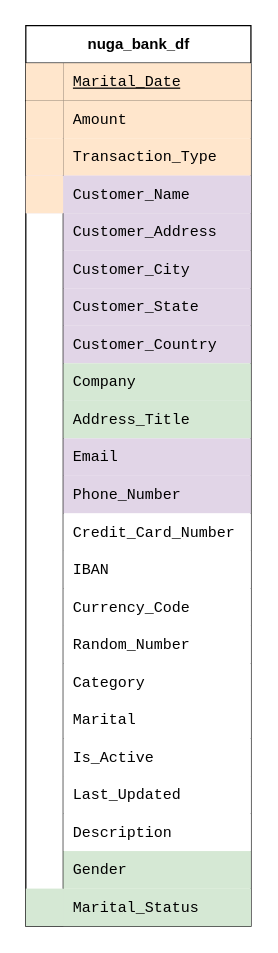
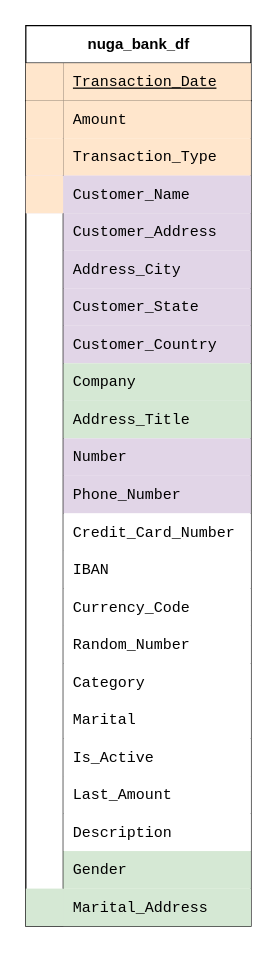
(120, 82) -> (138, 82)
(126, 269) -> (122, 269)
(90, 457) -> (98, 457)
(124, 794) -> (119, 794)
(128, 907) -> (132, 907)
